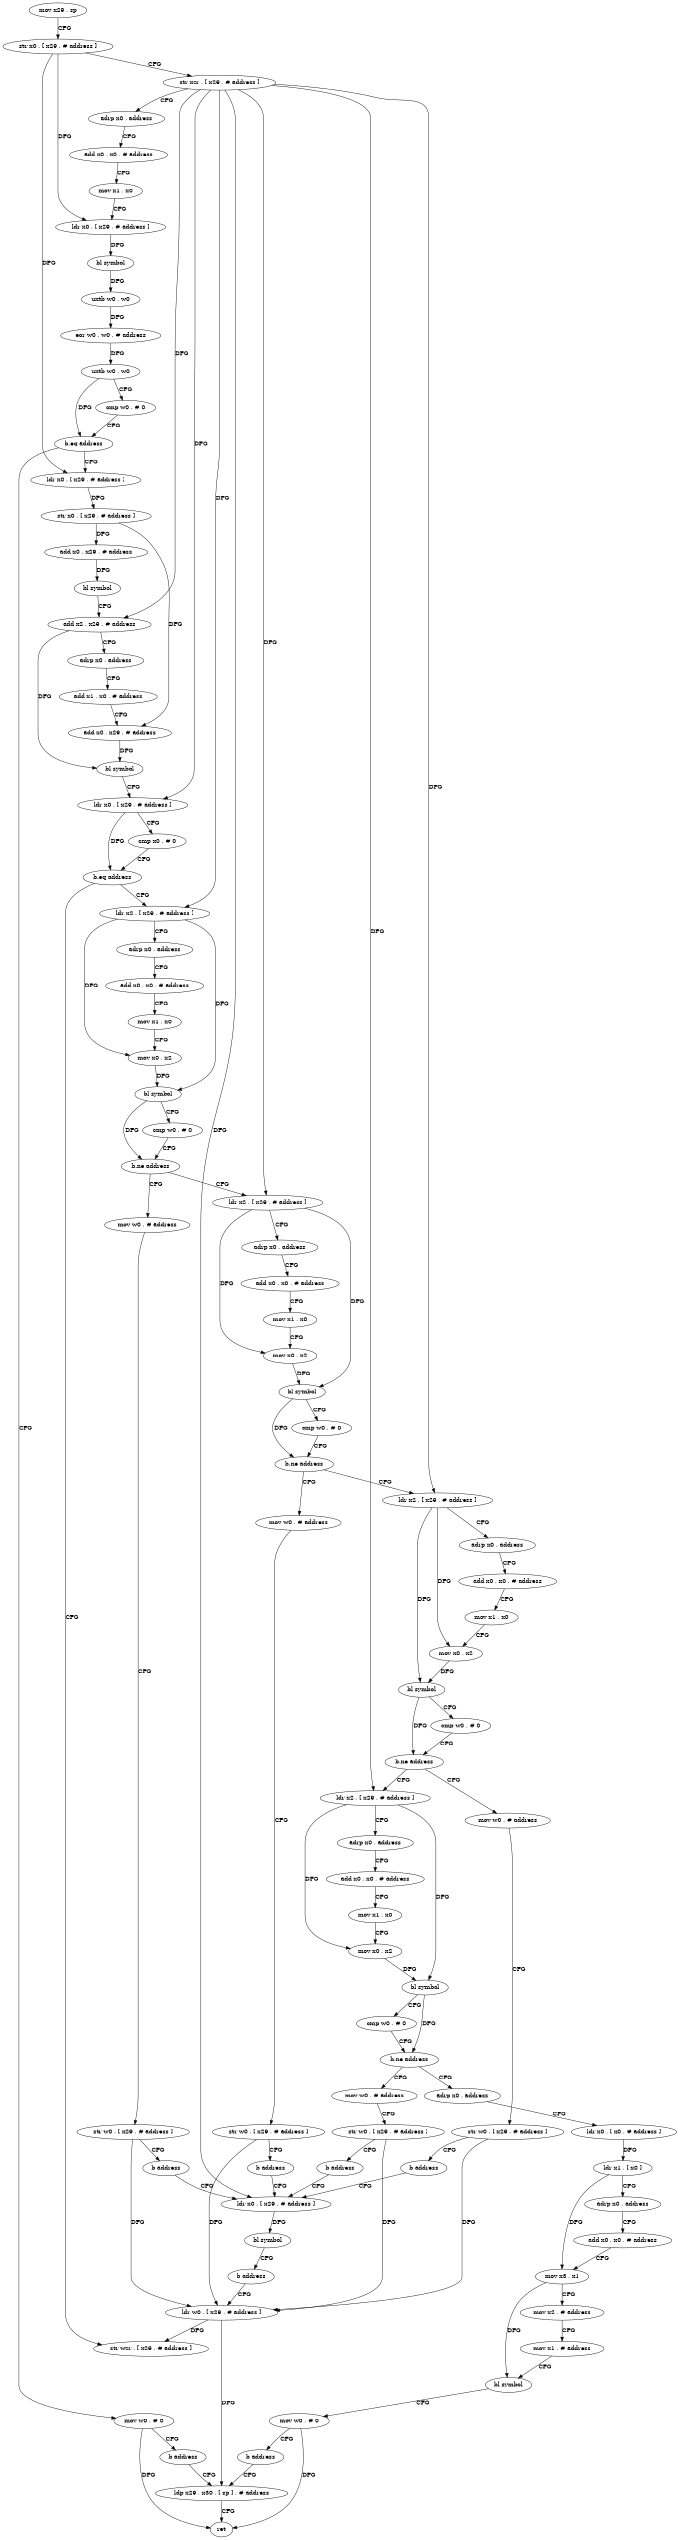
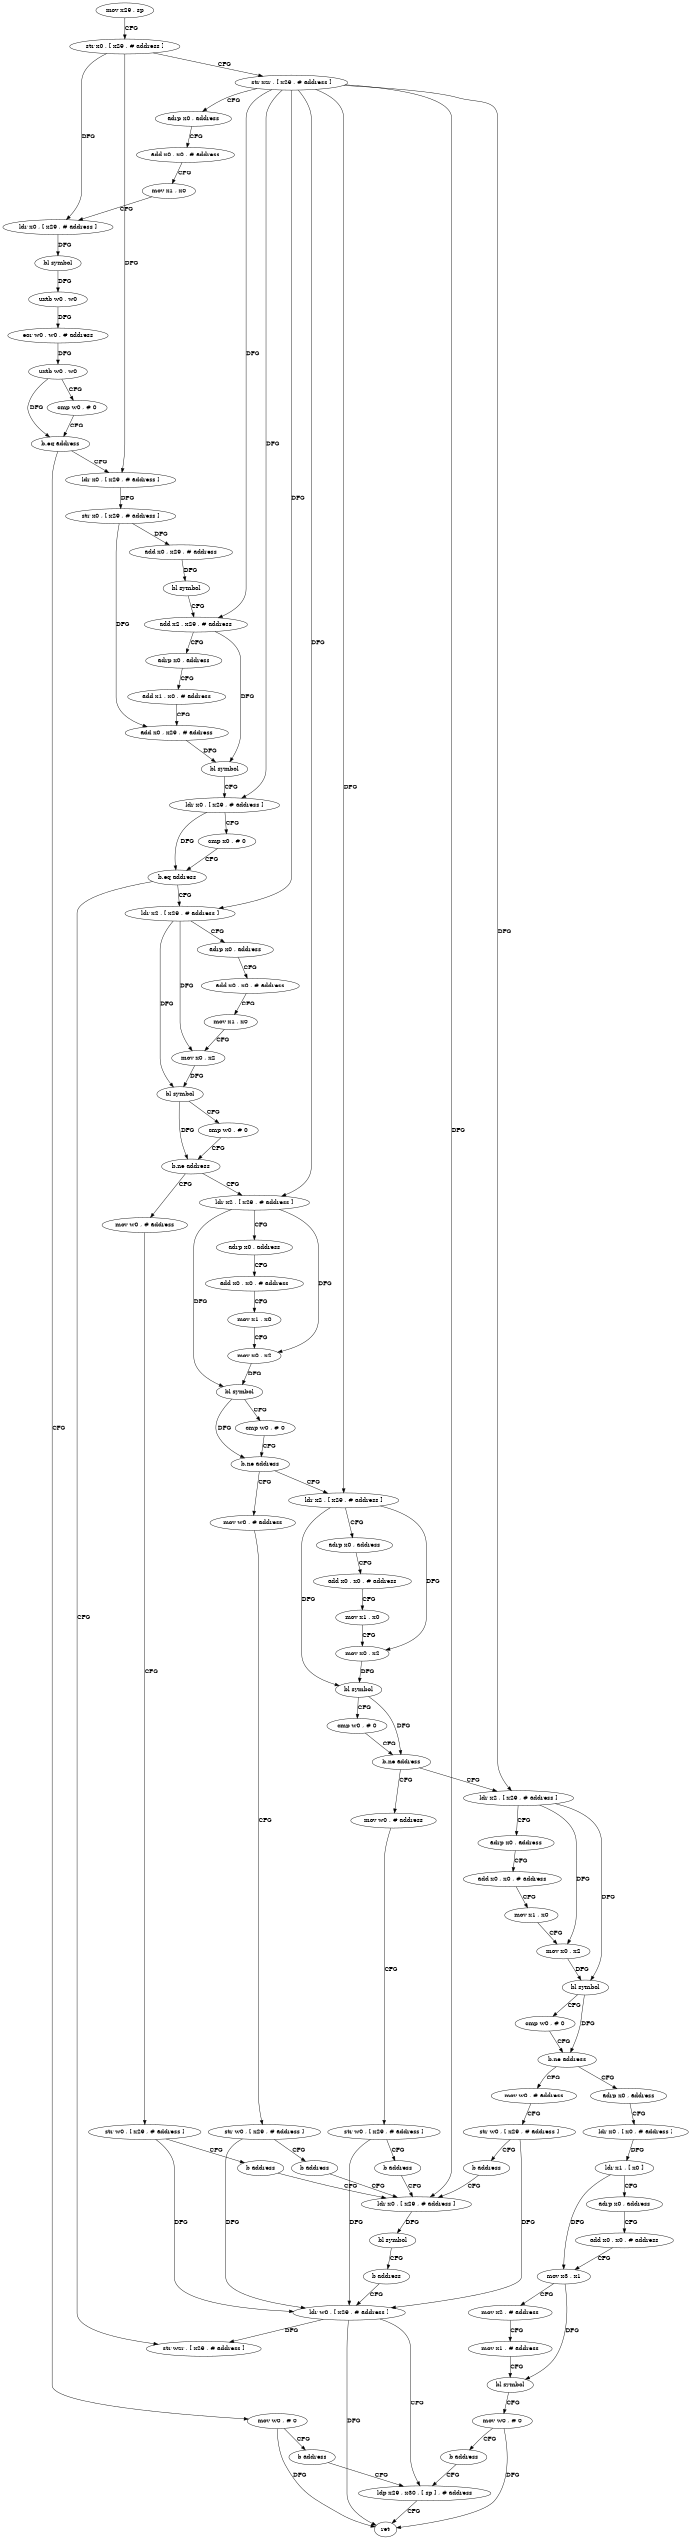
(228, 2403) -> (417, 2403)
none -> (347, 2427)
